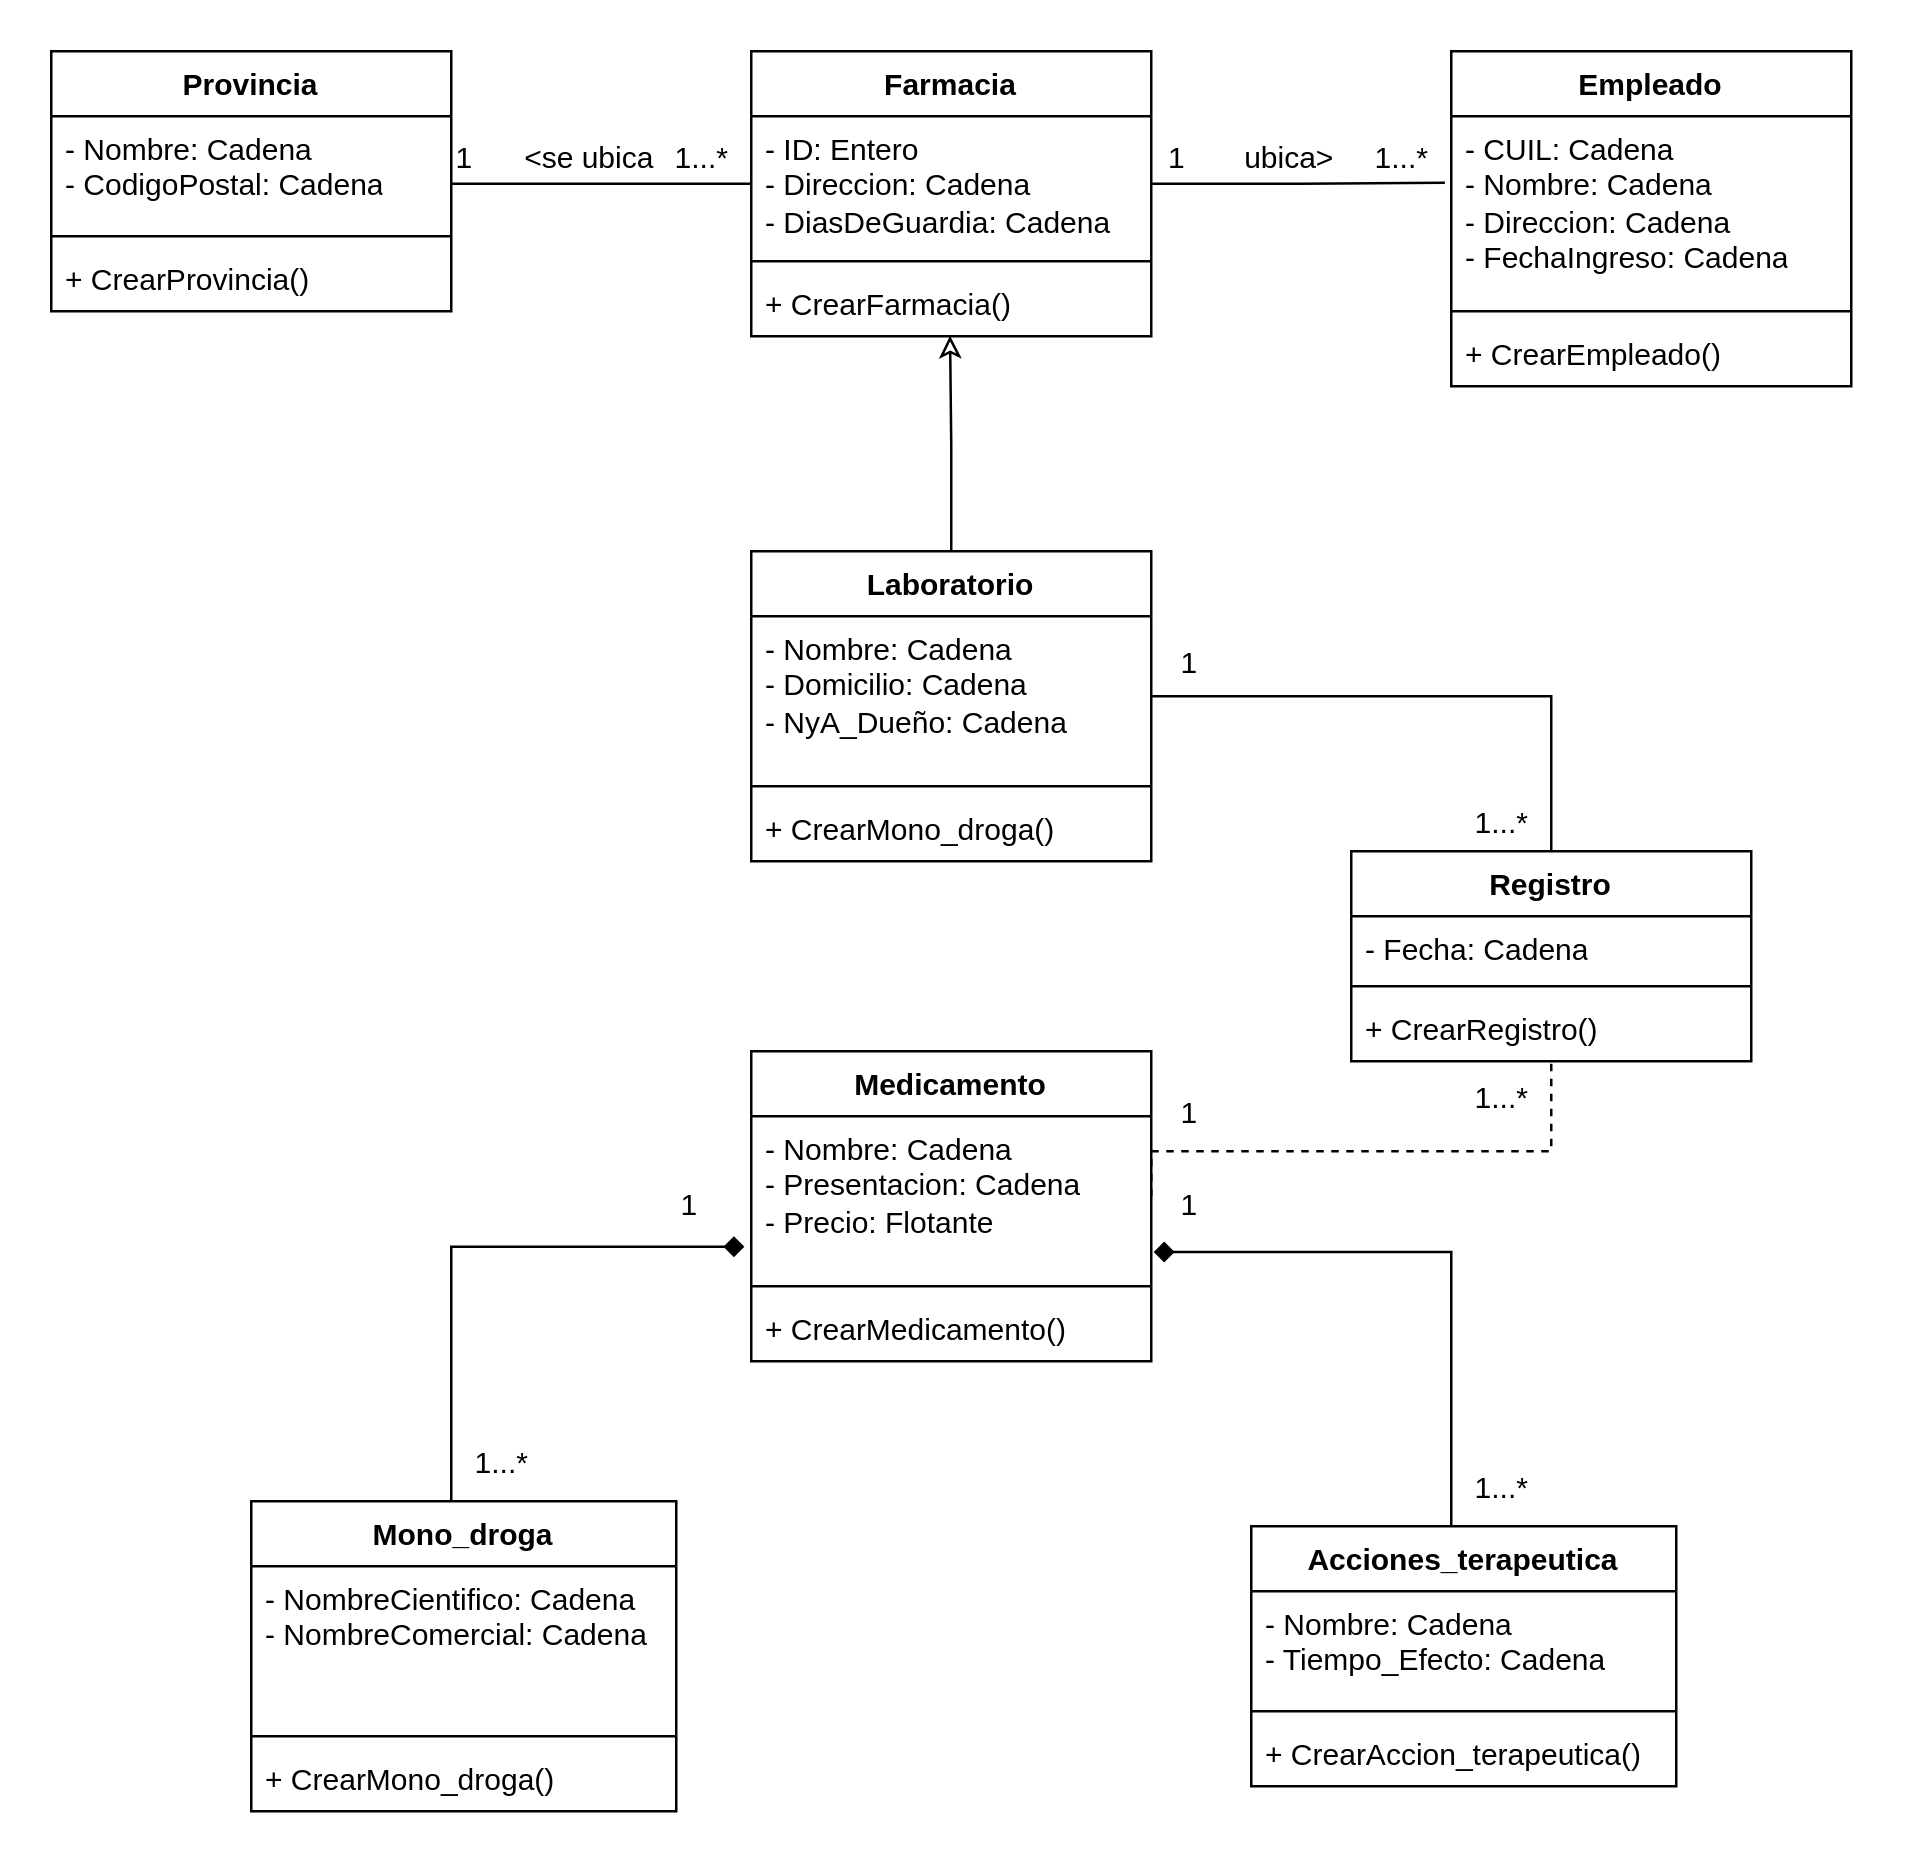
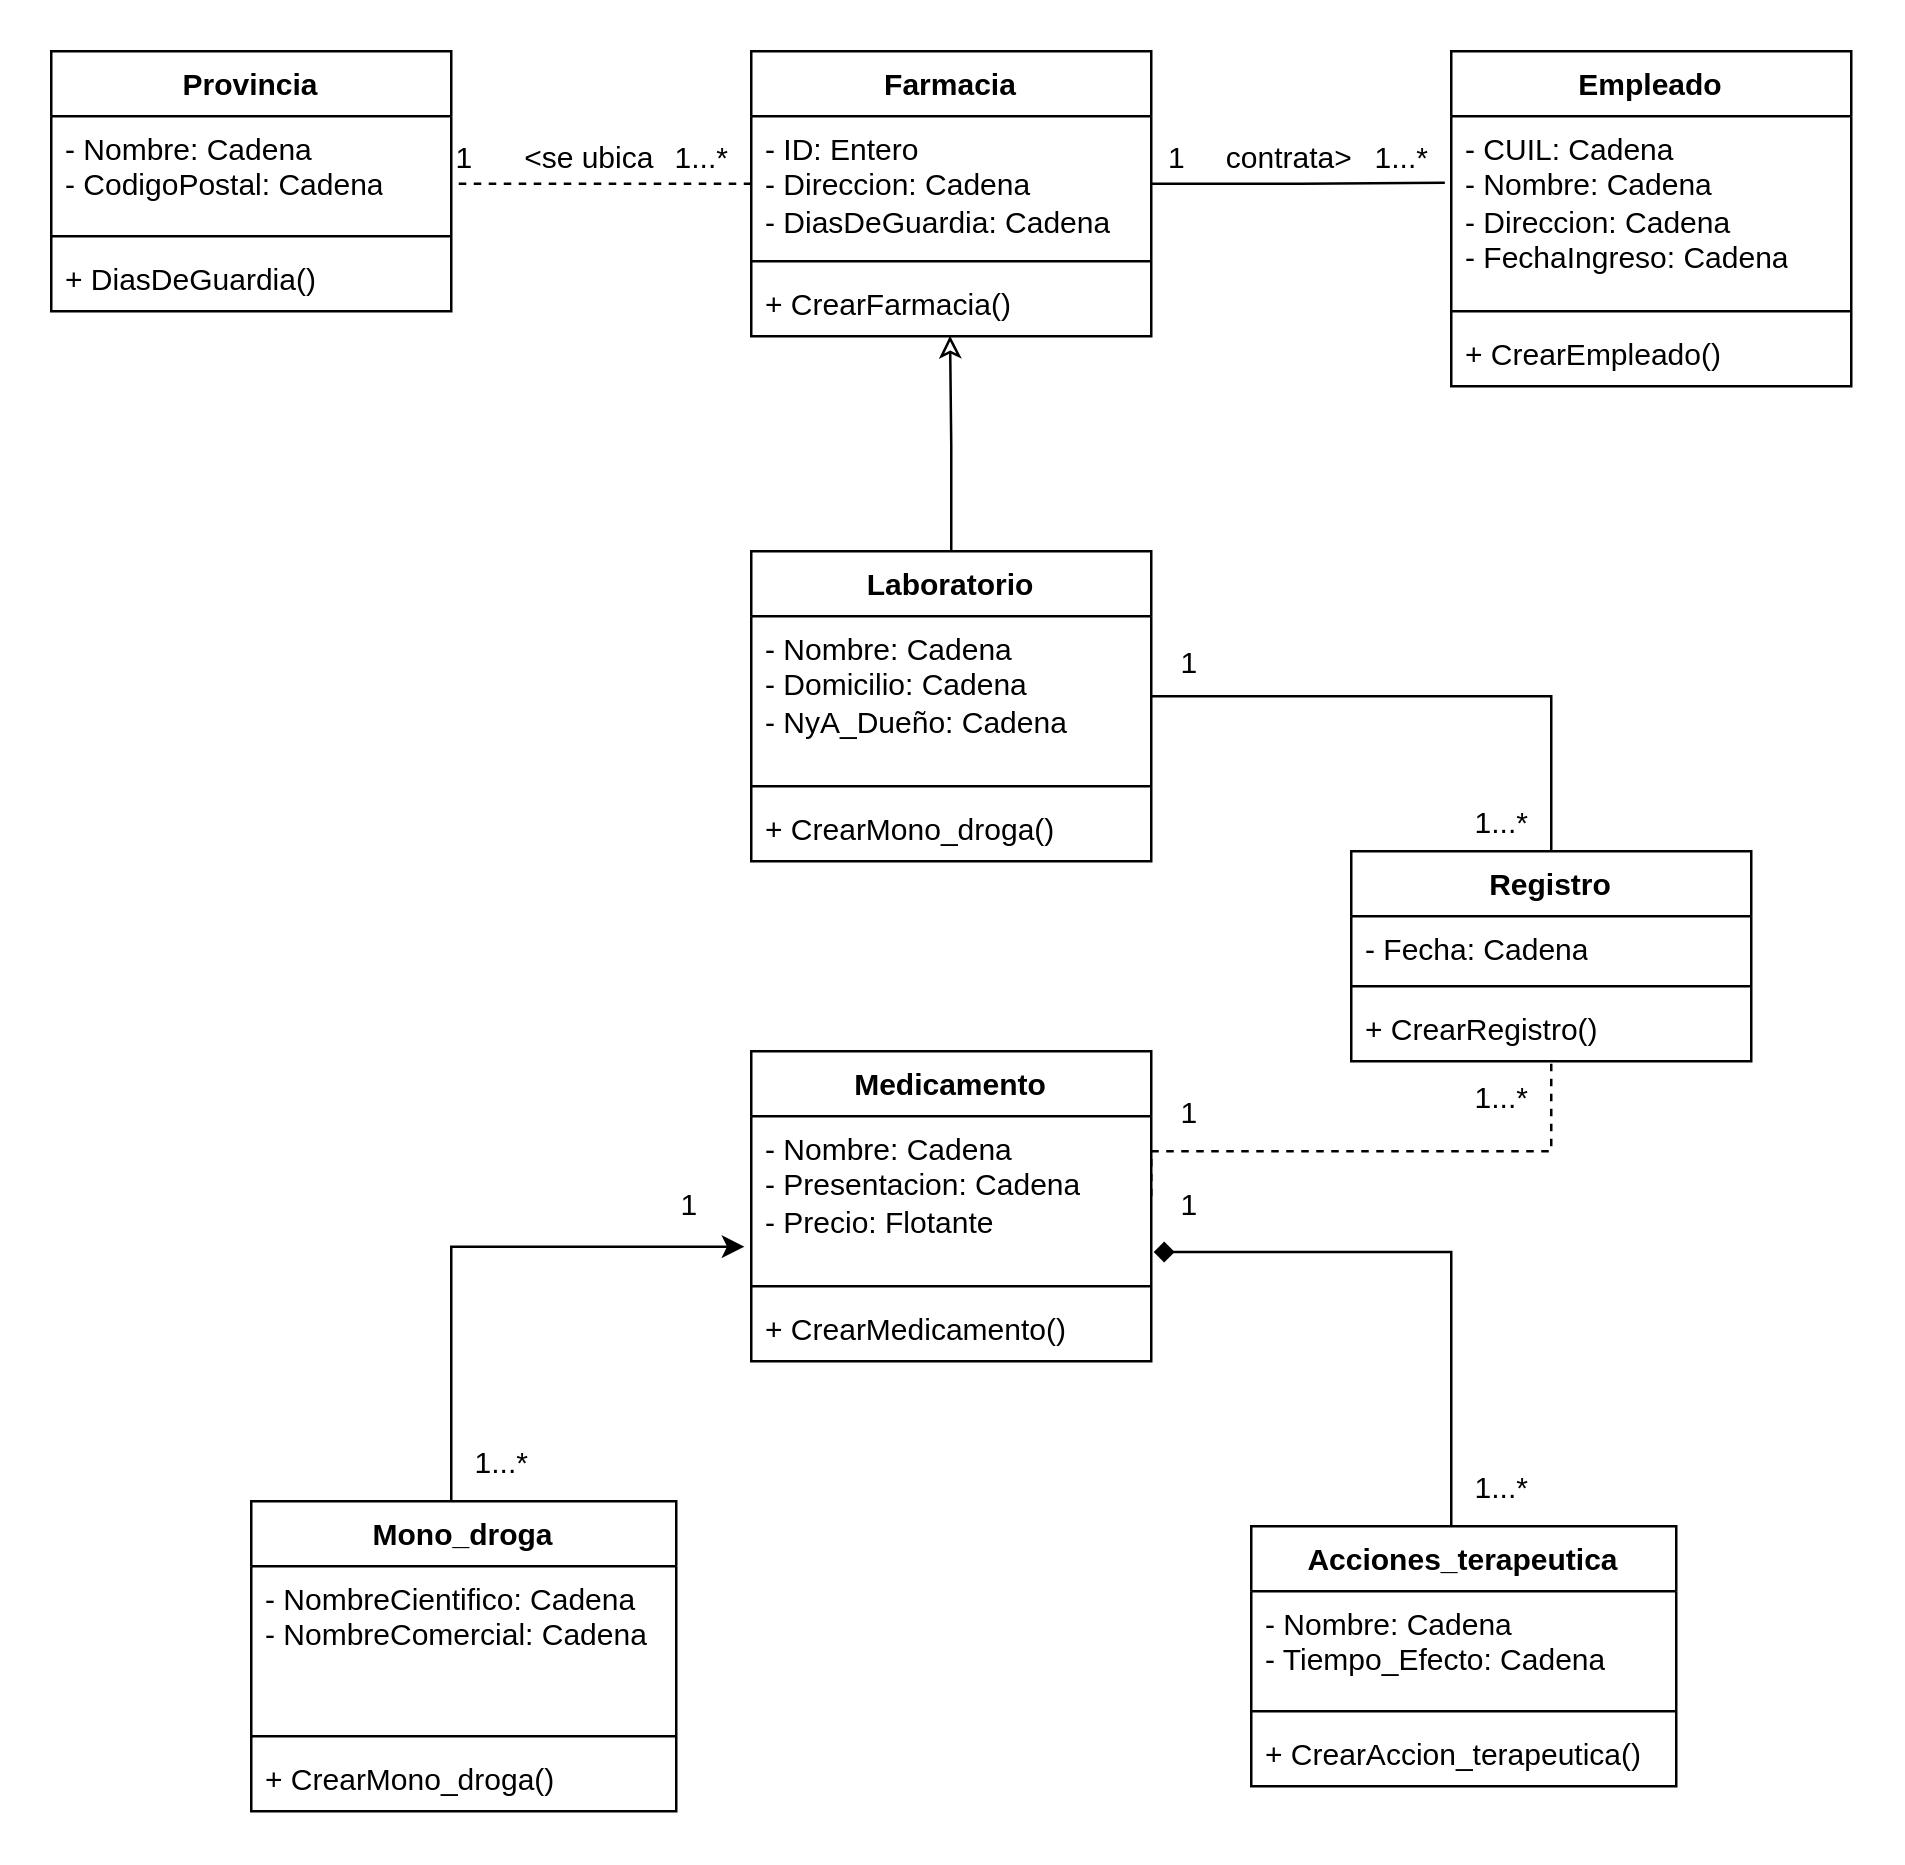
(1290, 159) -> (1290, 159)
(600, 184) -> (600, 184)
(206, 282) -> (197, 282)
(724, 1247) -> (725, 1247)
